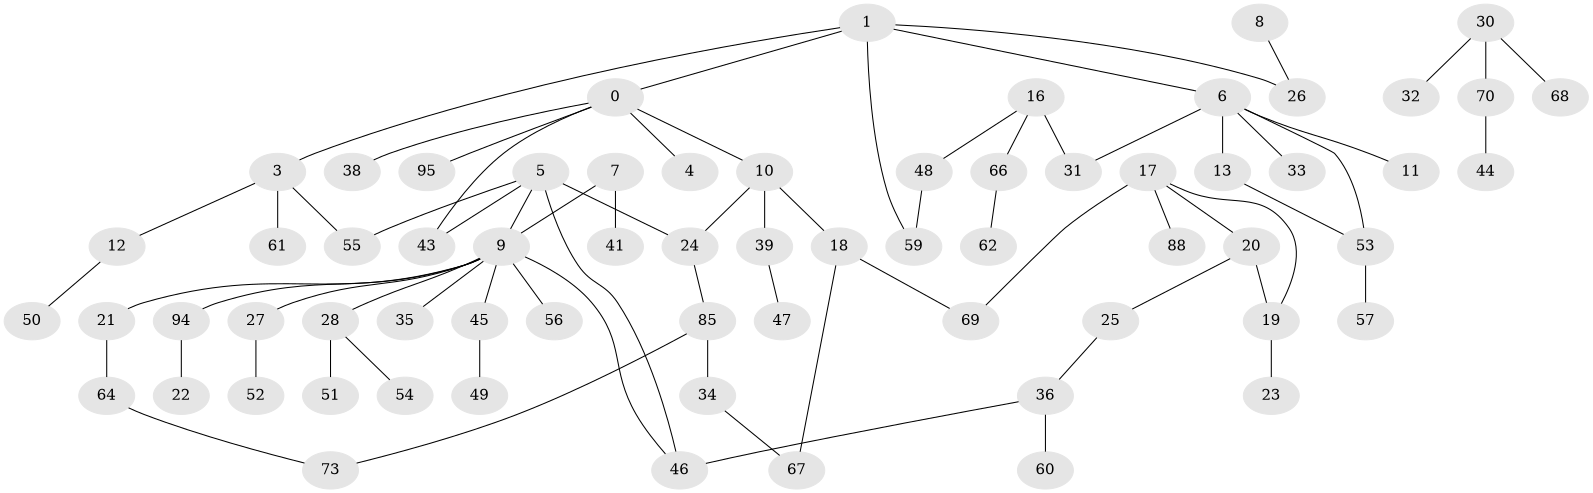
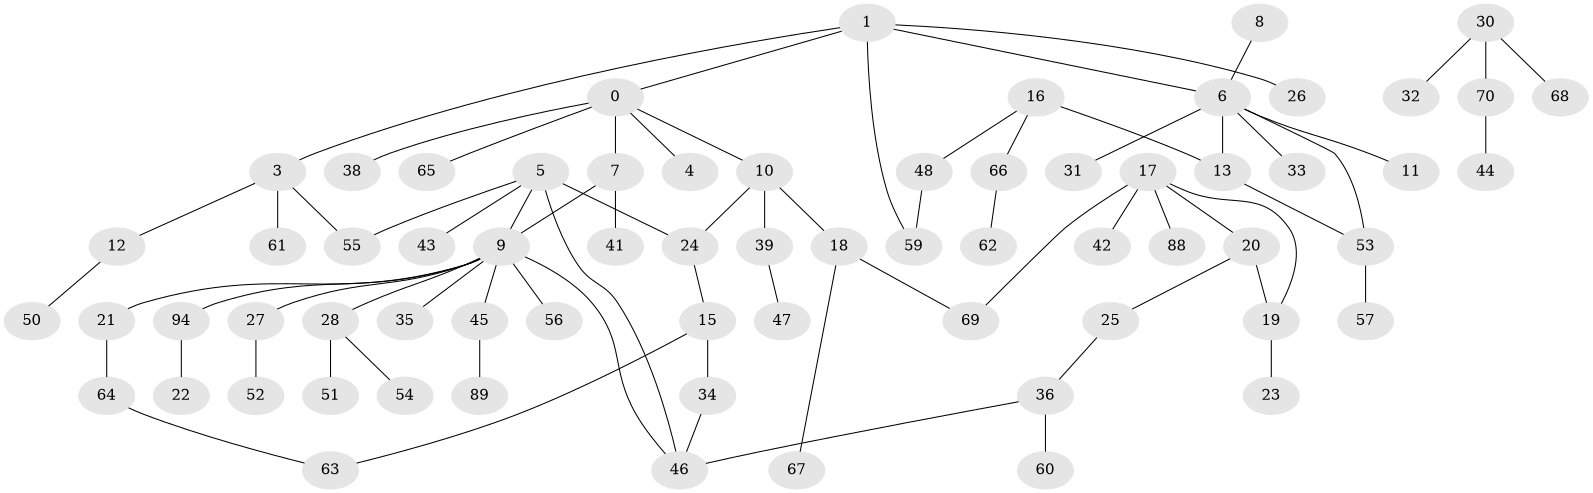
(1279, 60) -> (1241, 60)
(1055, 135) -> (1131, 132)
(503, 154) -> (615, 135)
(427, 172) -> (427, 172)
none -> (1102, 247)
(708, 321) -> (708, 321)
(480, 396) -> (480, 396)
(752, 433) -> (694, 433)
(331, 470) -> (331, 470)
